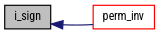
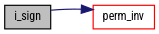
(78, 25) -> (66, 9)
